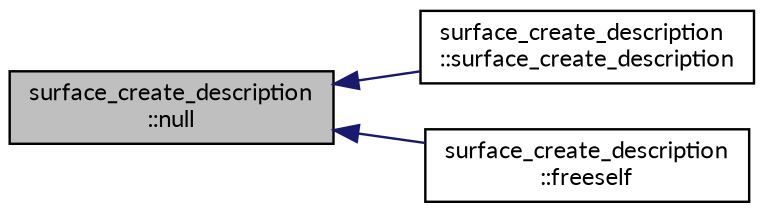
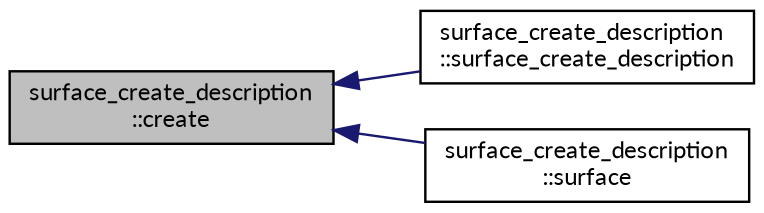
(172, 108) -> (172, 108)
(587, 166) -> (587, 166)
